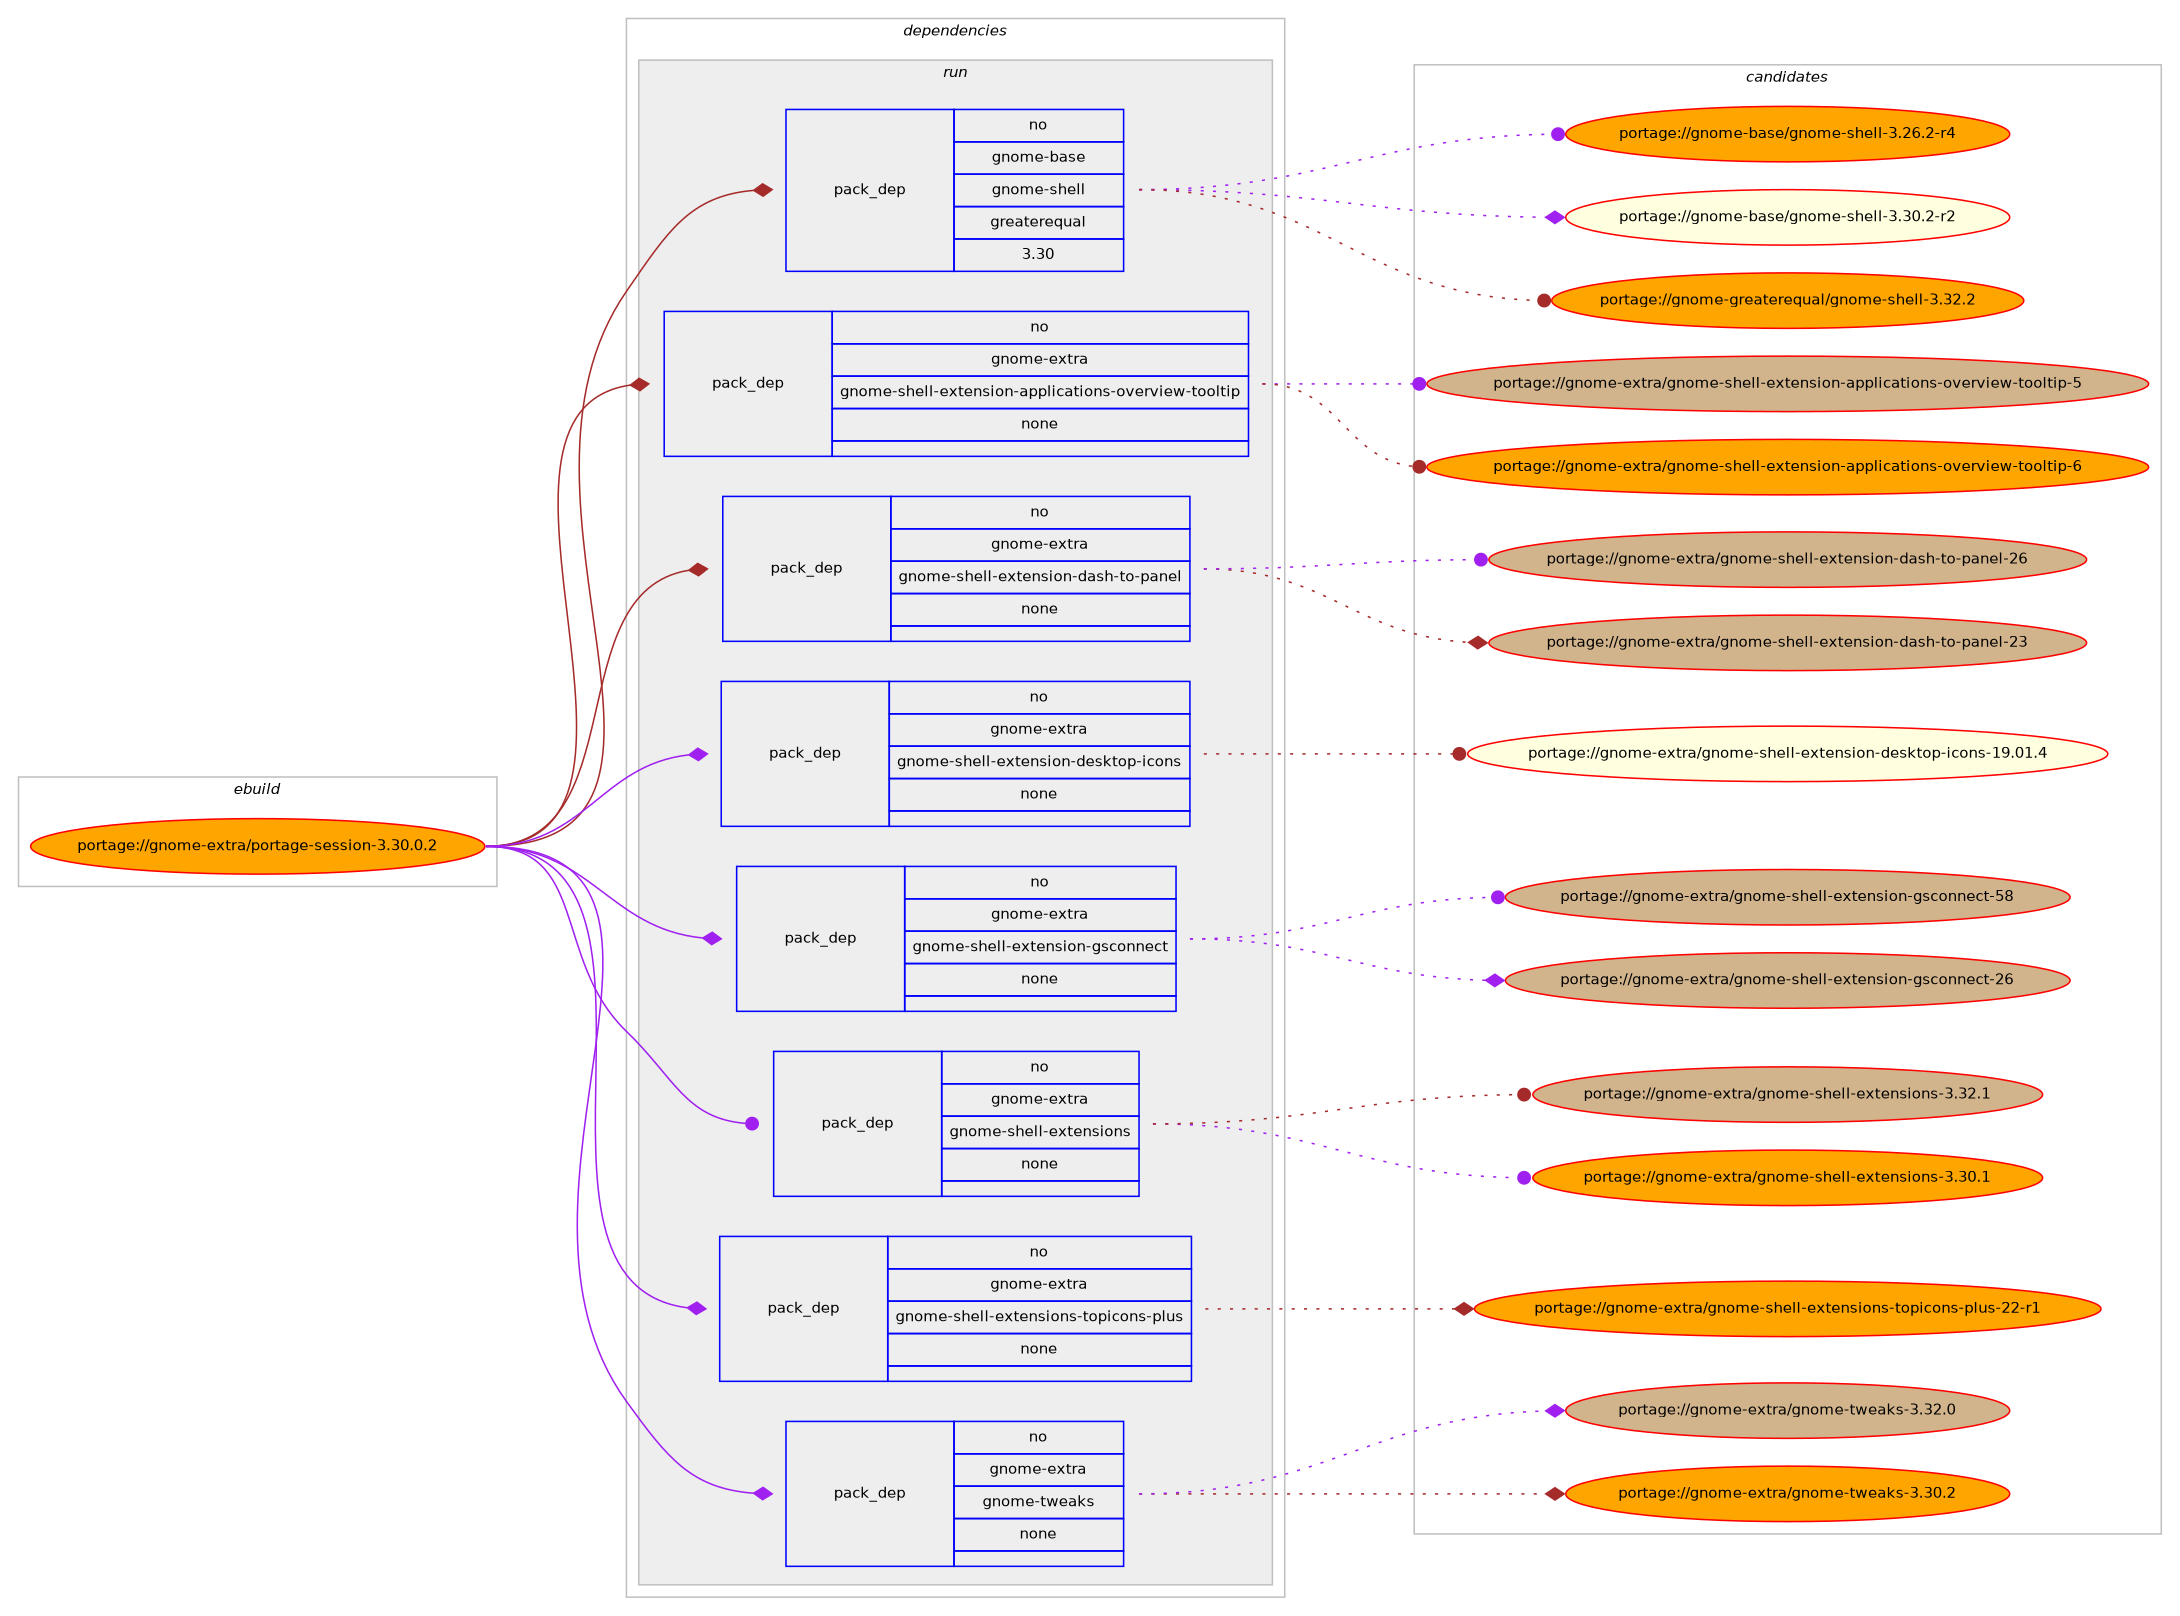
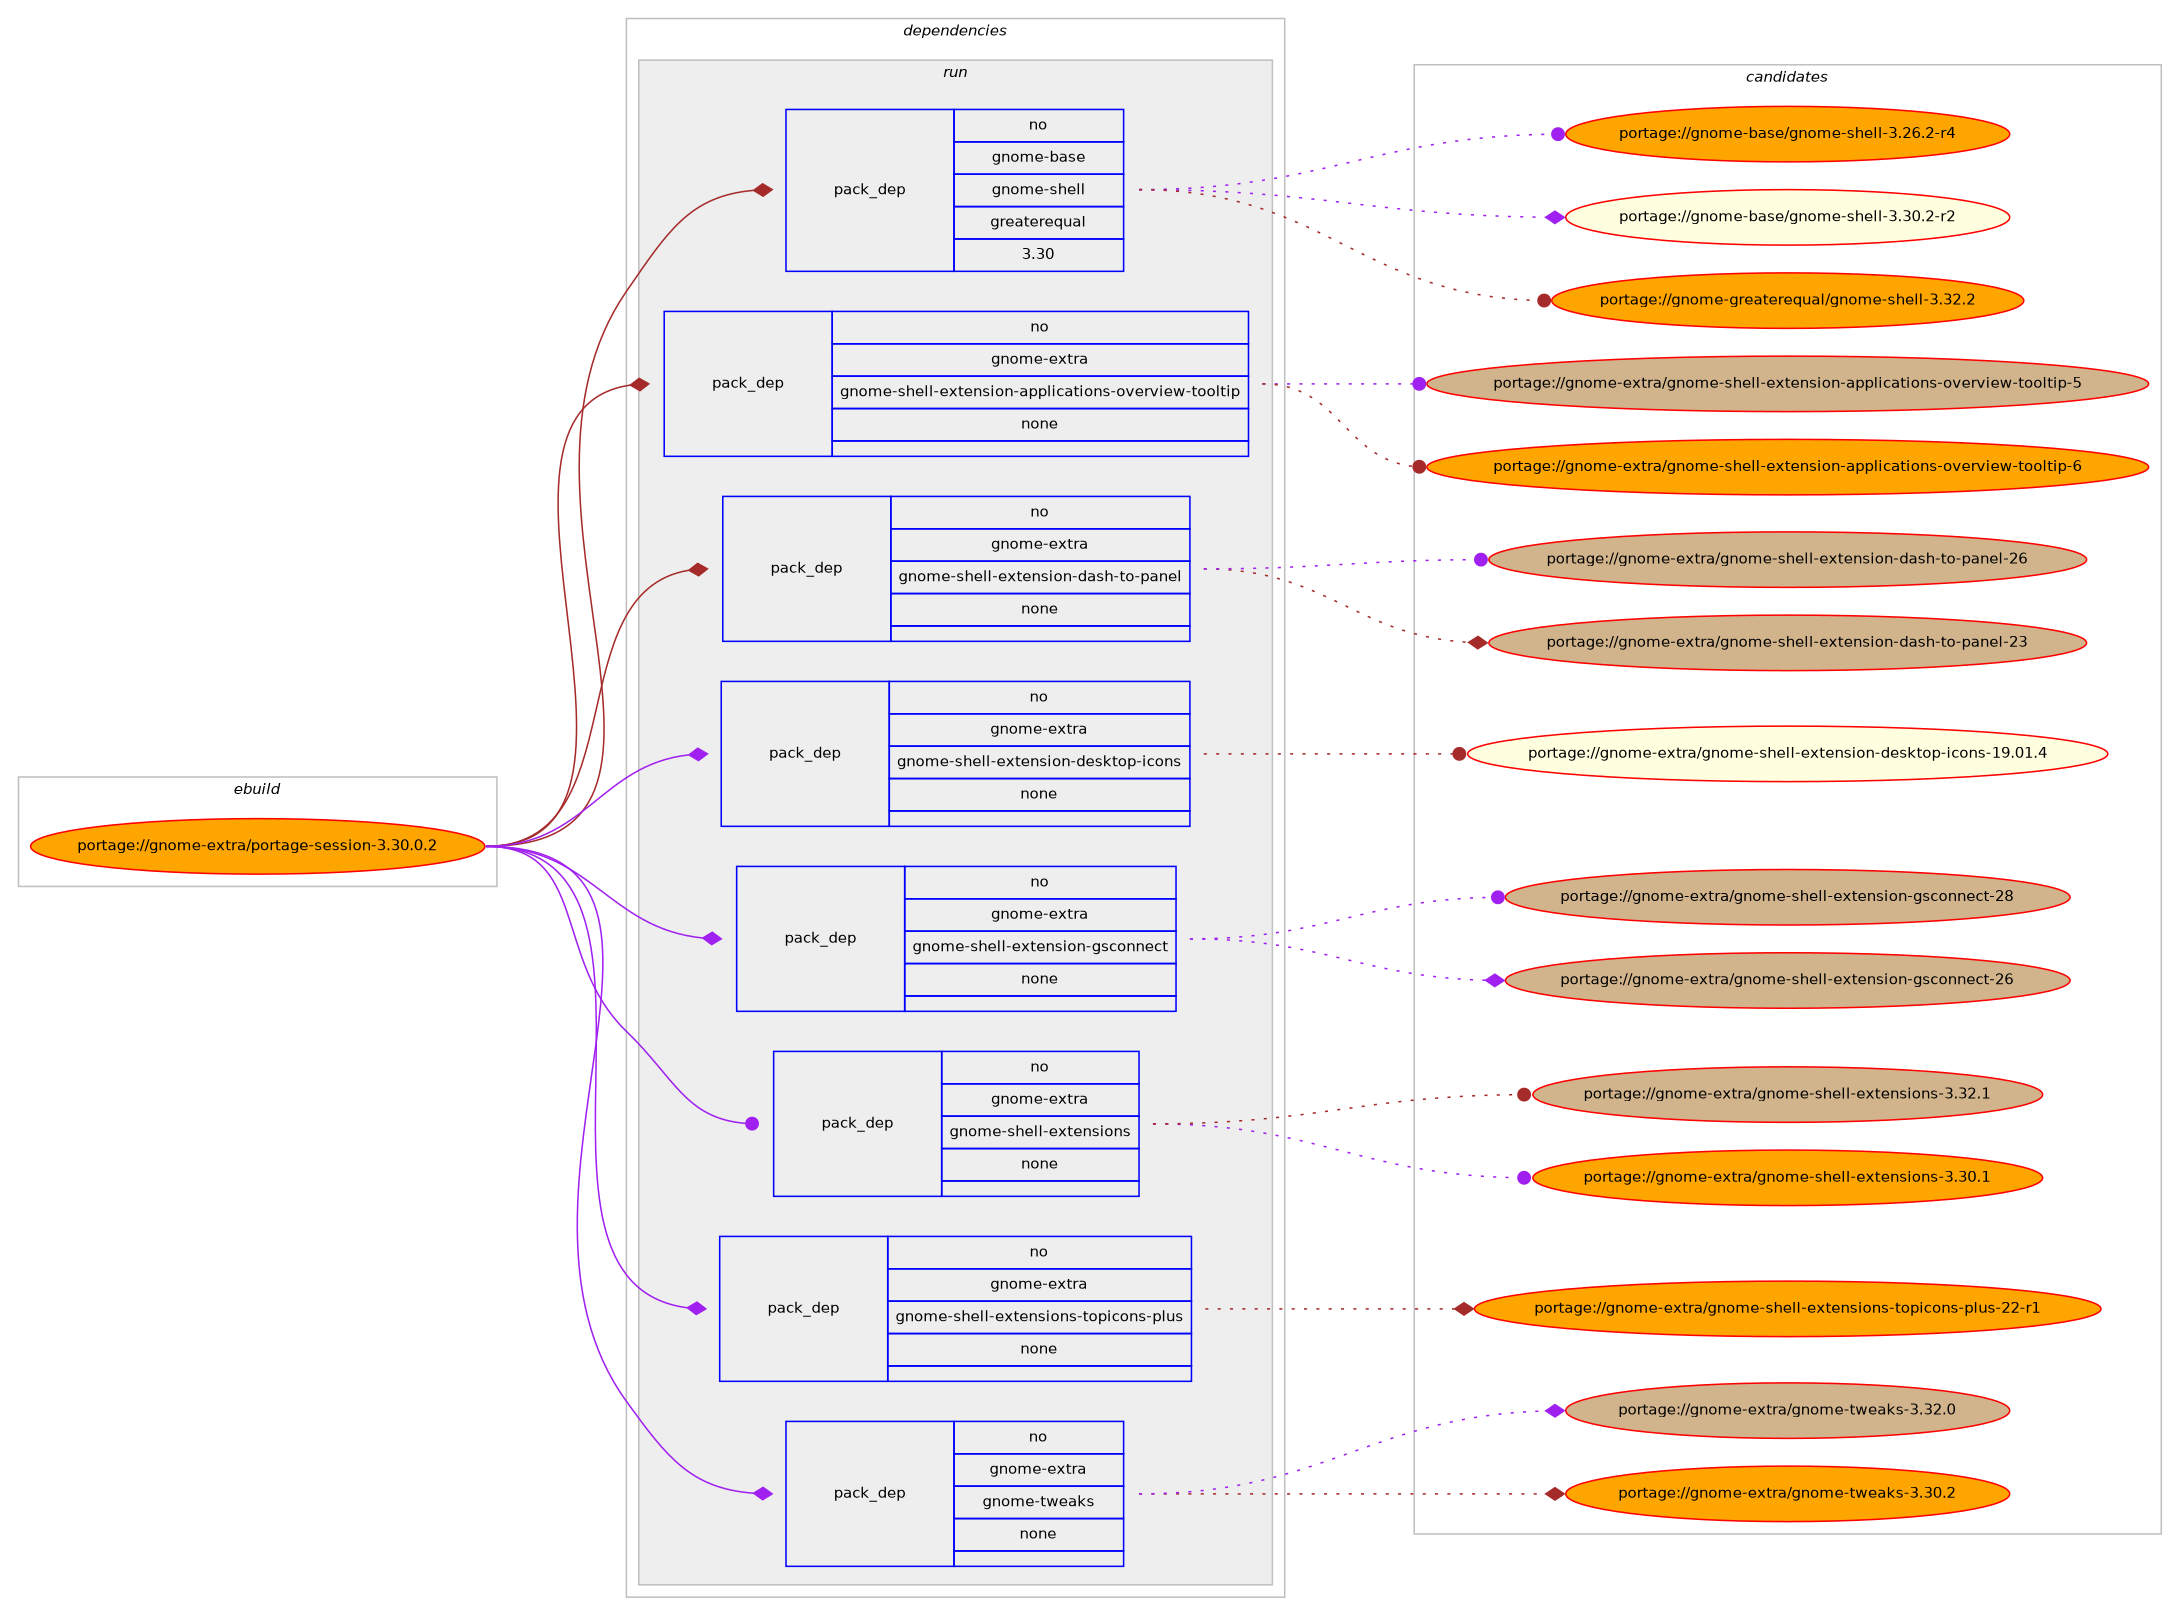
(1788, 897) -> (1788, 897)
